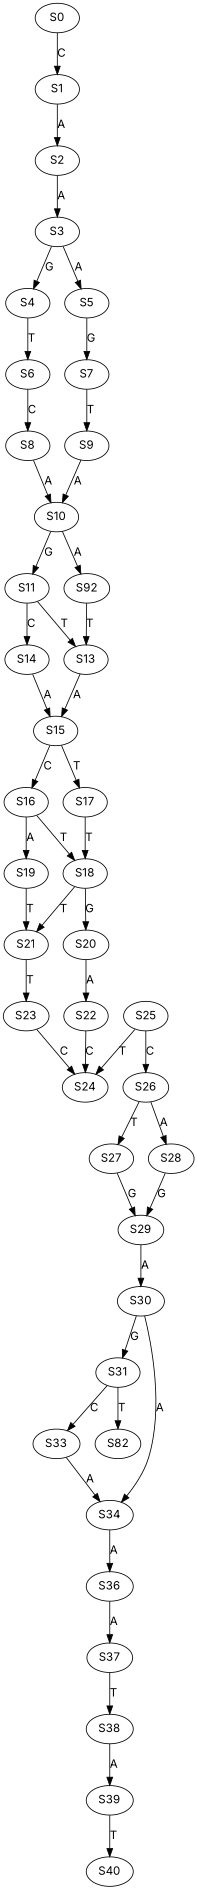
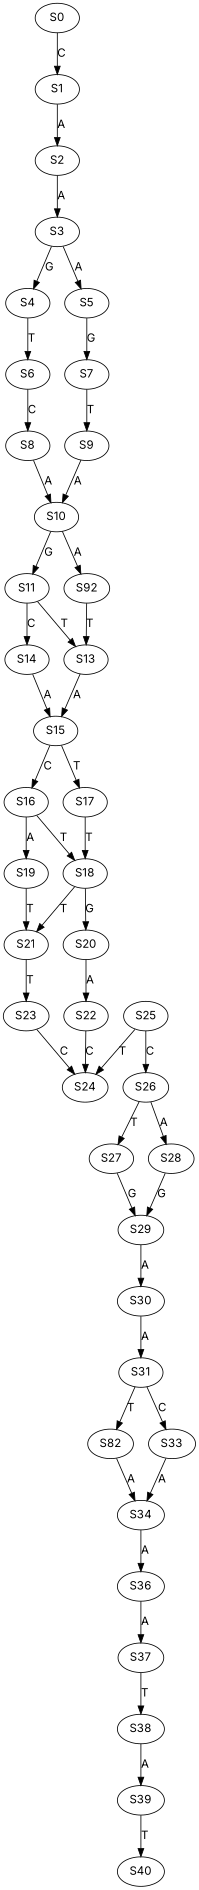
(135, 1337) -> (145, 1337)
(156, 1409) -> (124, 1476)
